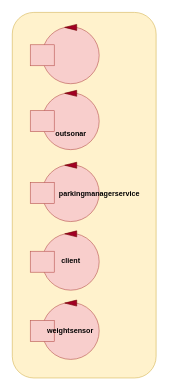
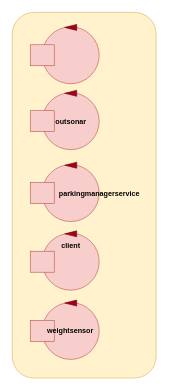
(71, 134) -> (71, 122)
(71, 261) -> (71, 246)
